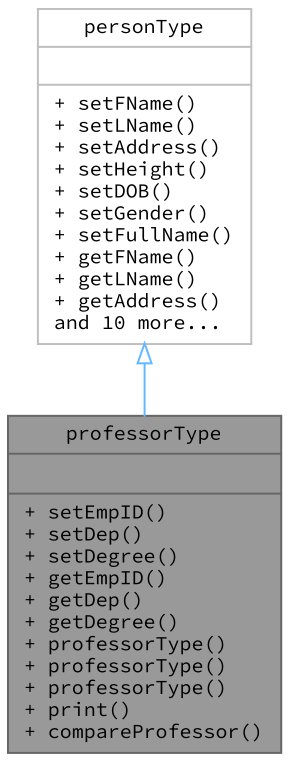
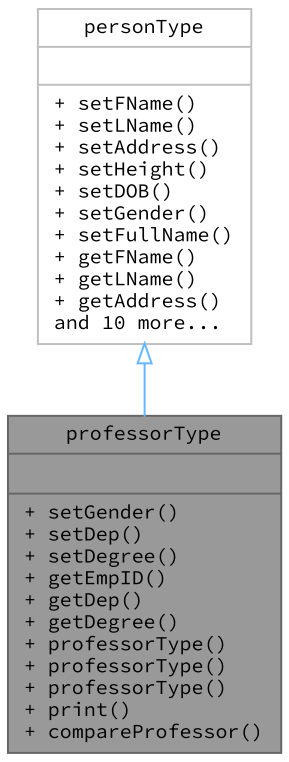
(97, 513) -> (103, 513)
